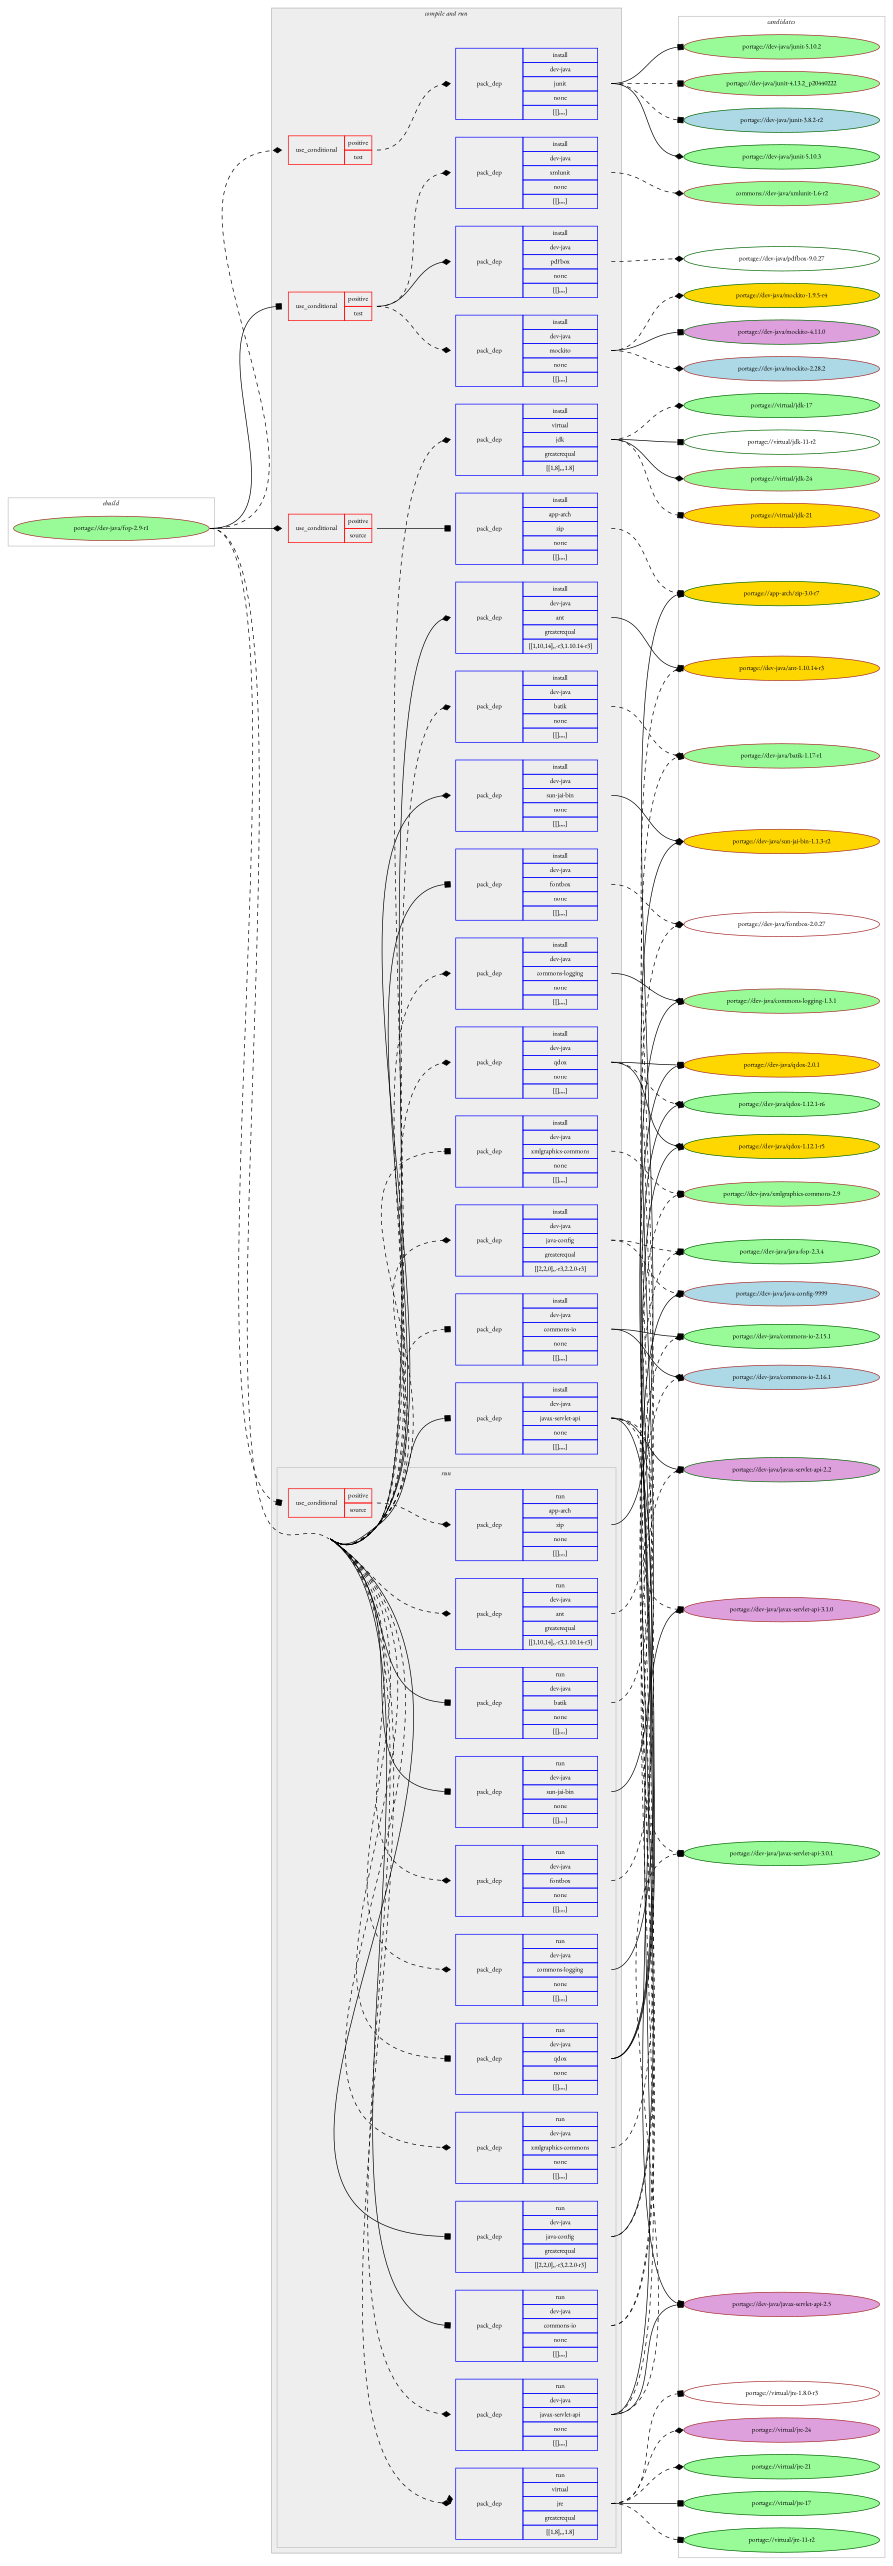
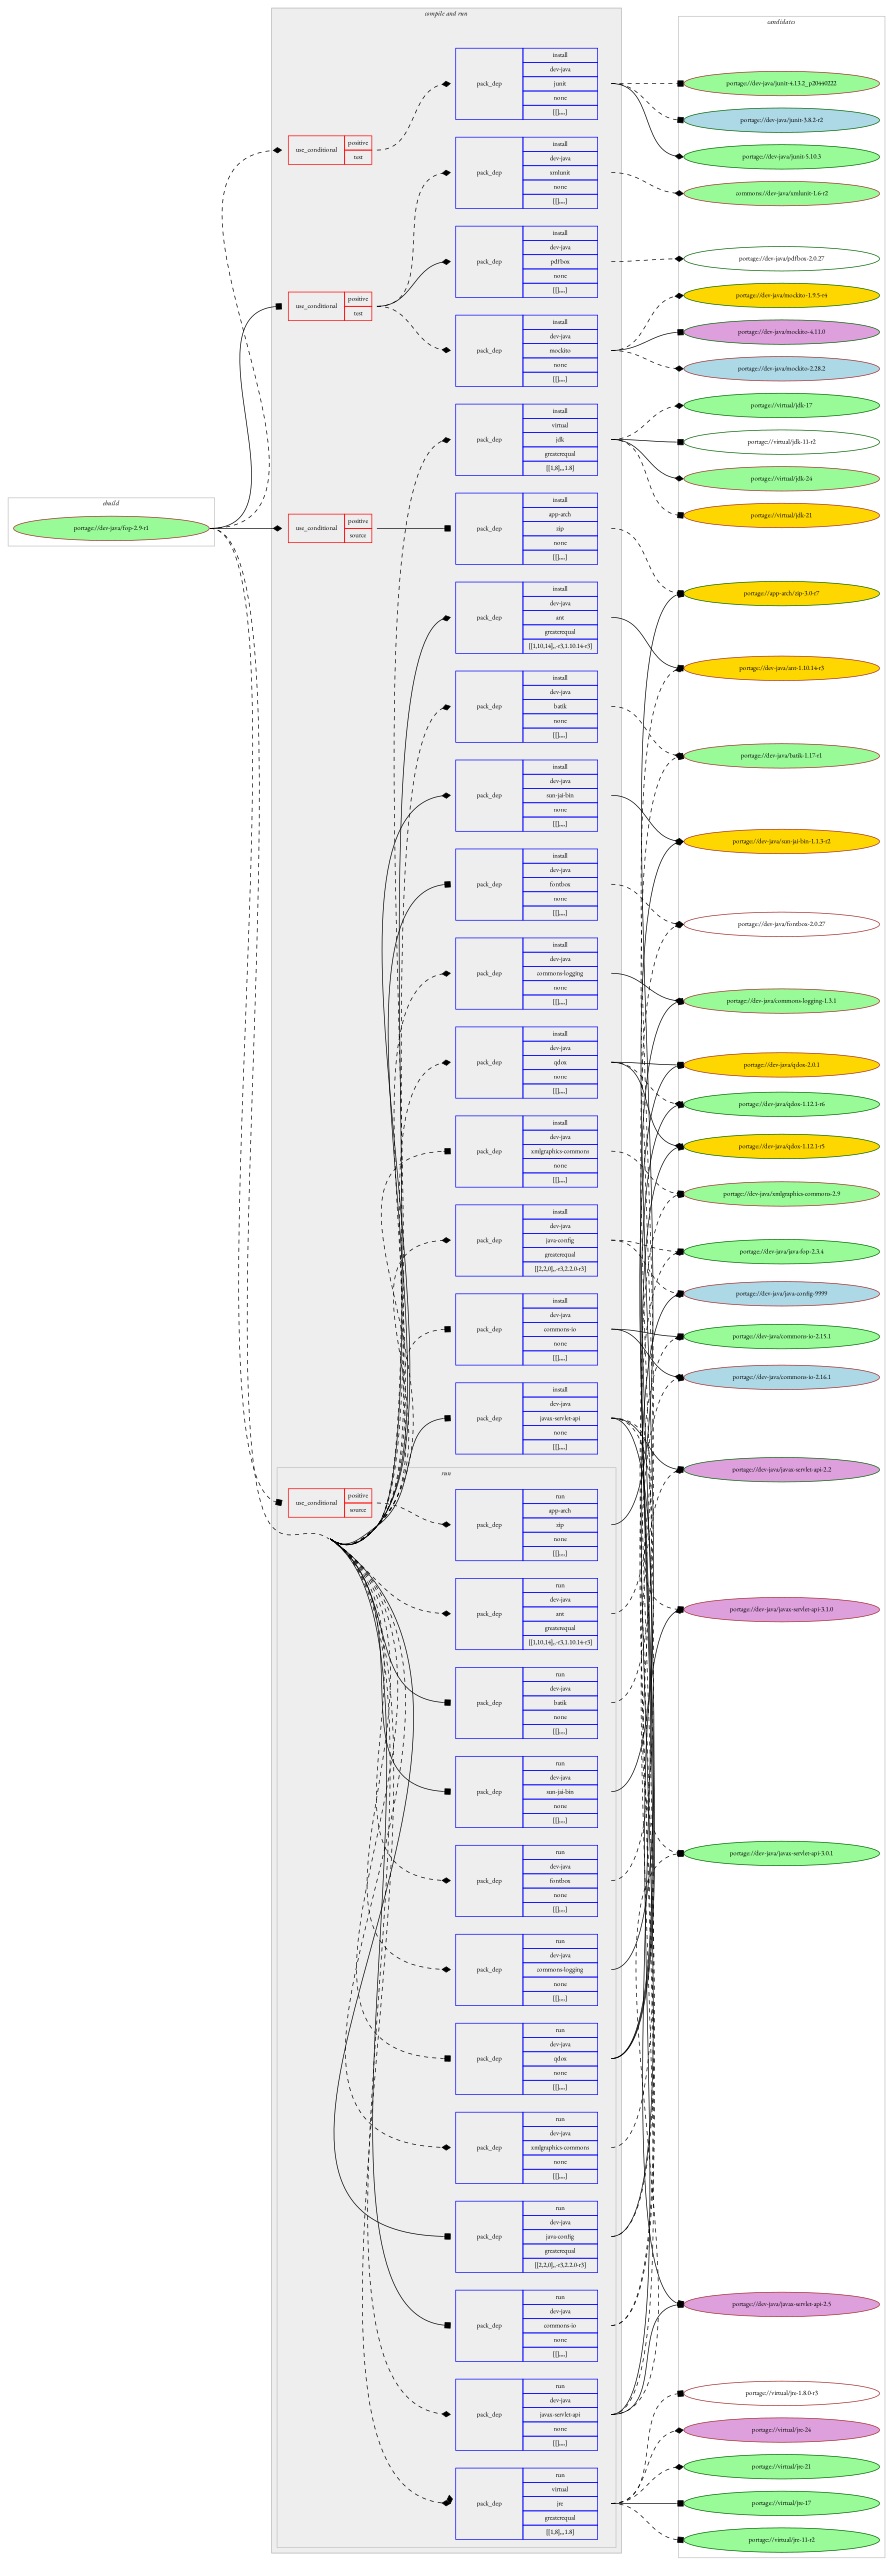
(782, 47) -> none
(782, 259) -> (782, 259)
